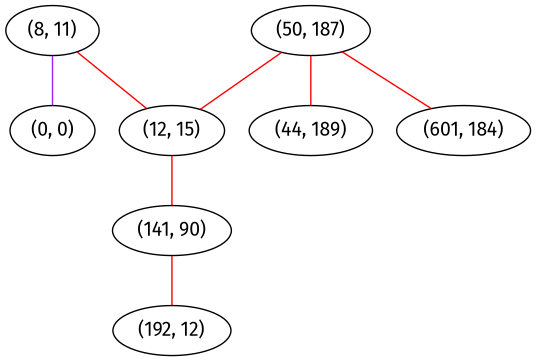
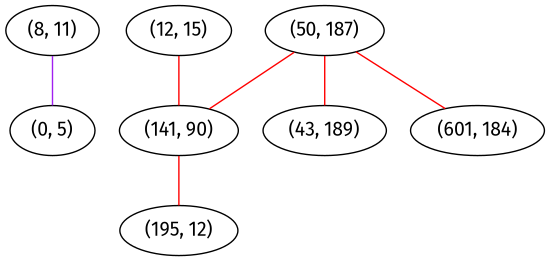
(112, 80) -> none
(241, 81) -> (252, 81)
(52, 131) -> (52, 131)
(311, 131) -> (325, 131)
(172, 331) -> (179, 231)
